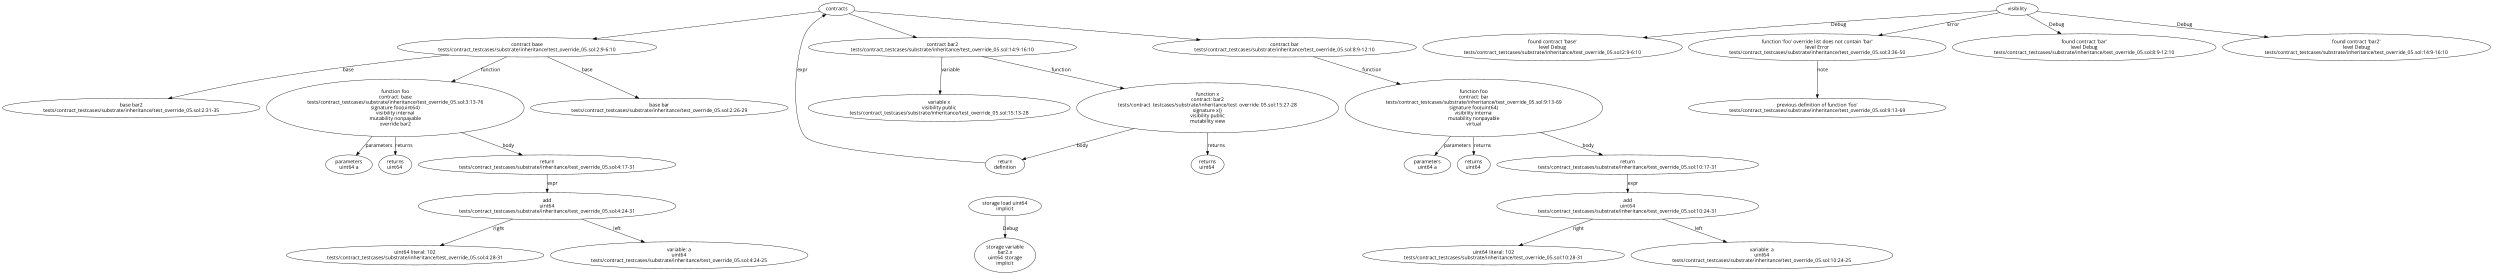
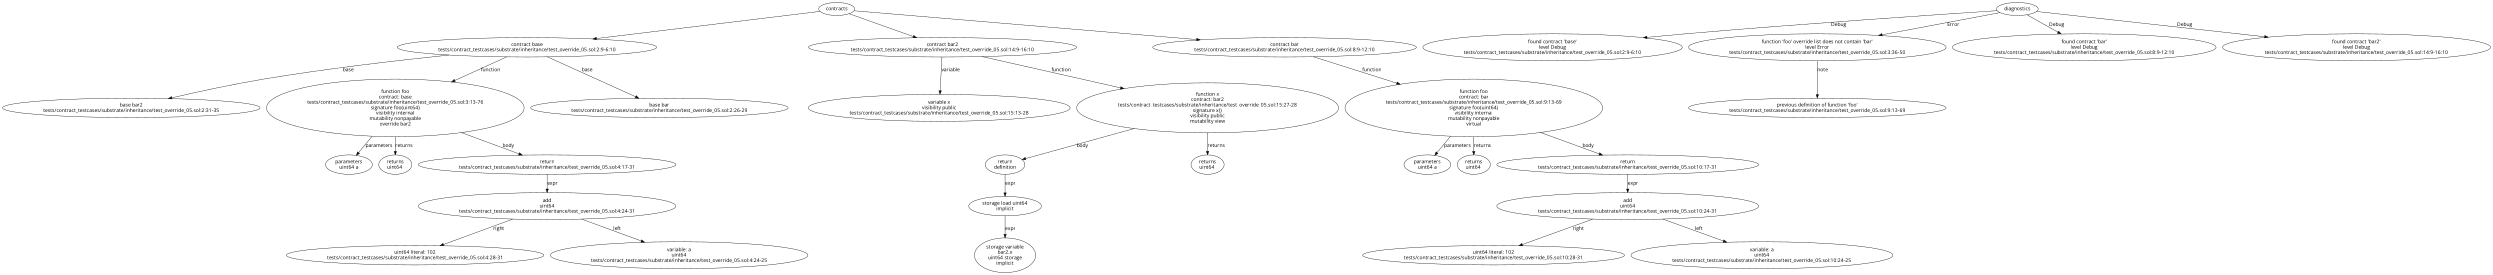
(2017, 9) -> (2017, 9)
(829, 145) -> (1005, 184)
(1010, 229) -> (1010, 229)
